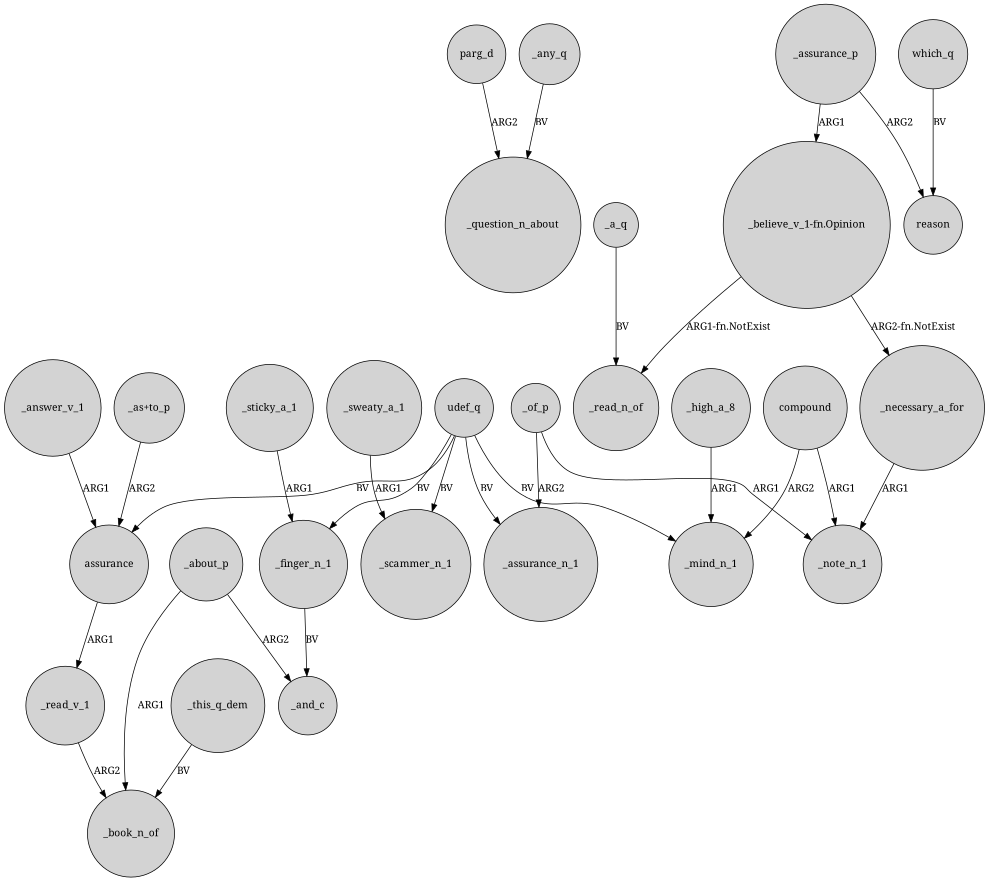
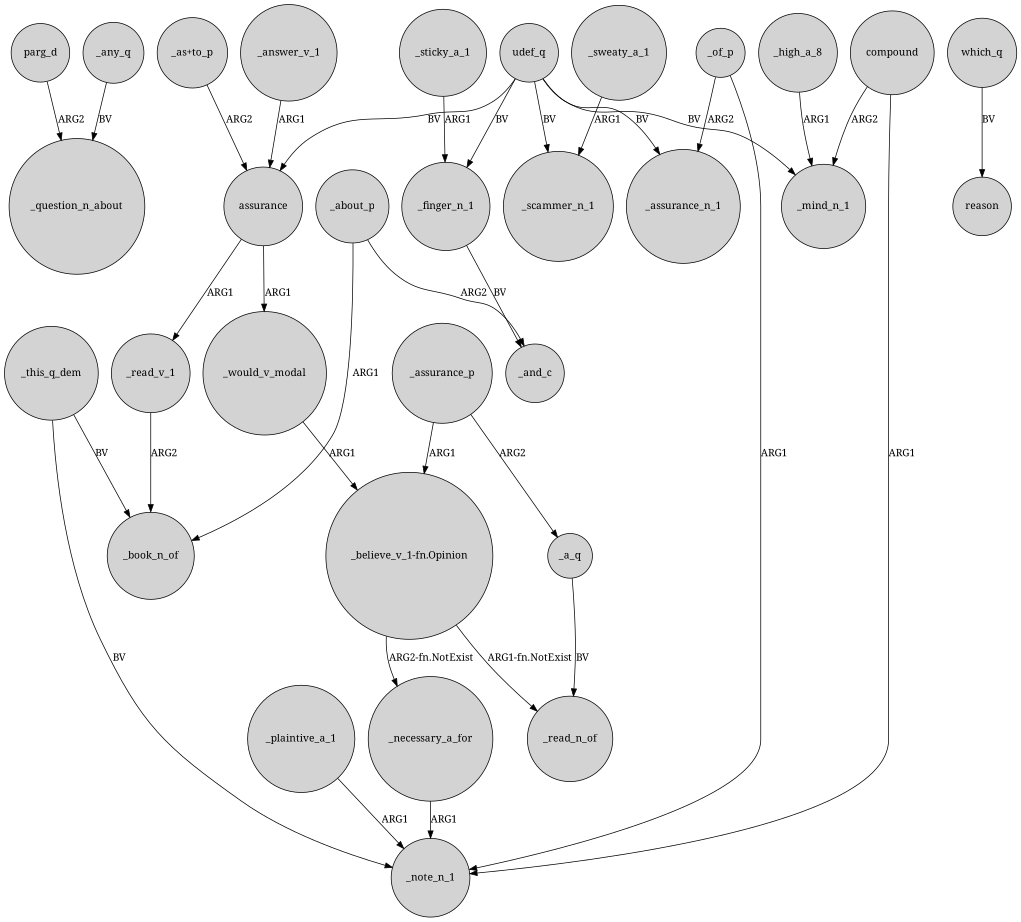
(894, 138) -> (512, 473)
none -> (265, 373)
none -> (137, 705)
none -> (301, 739)
